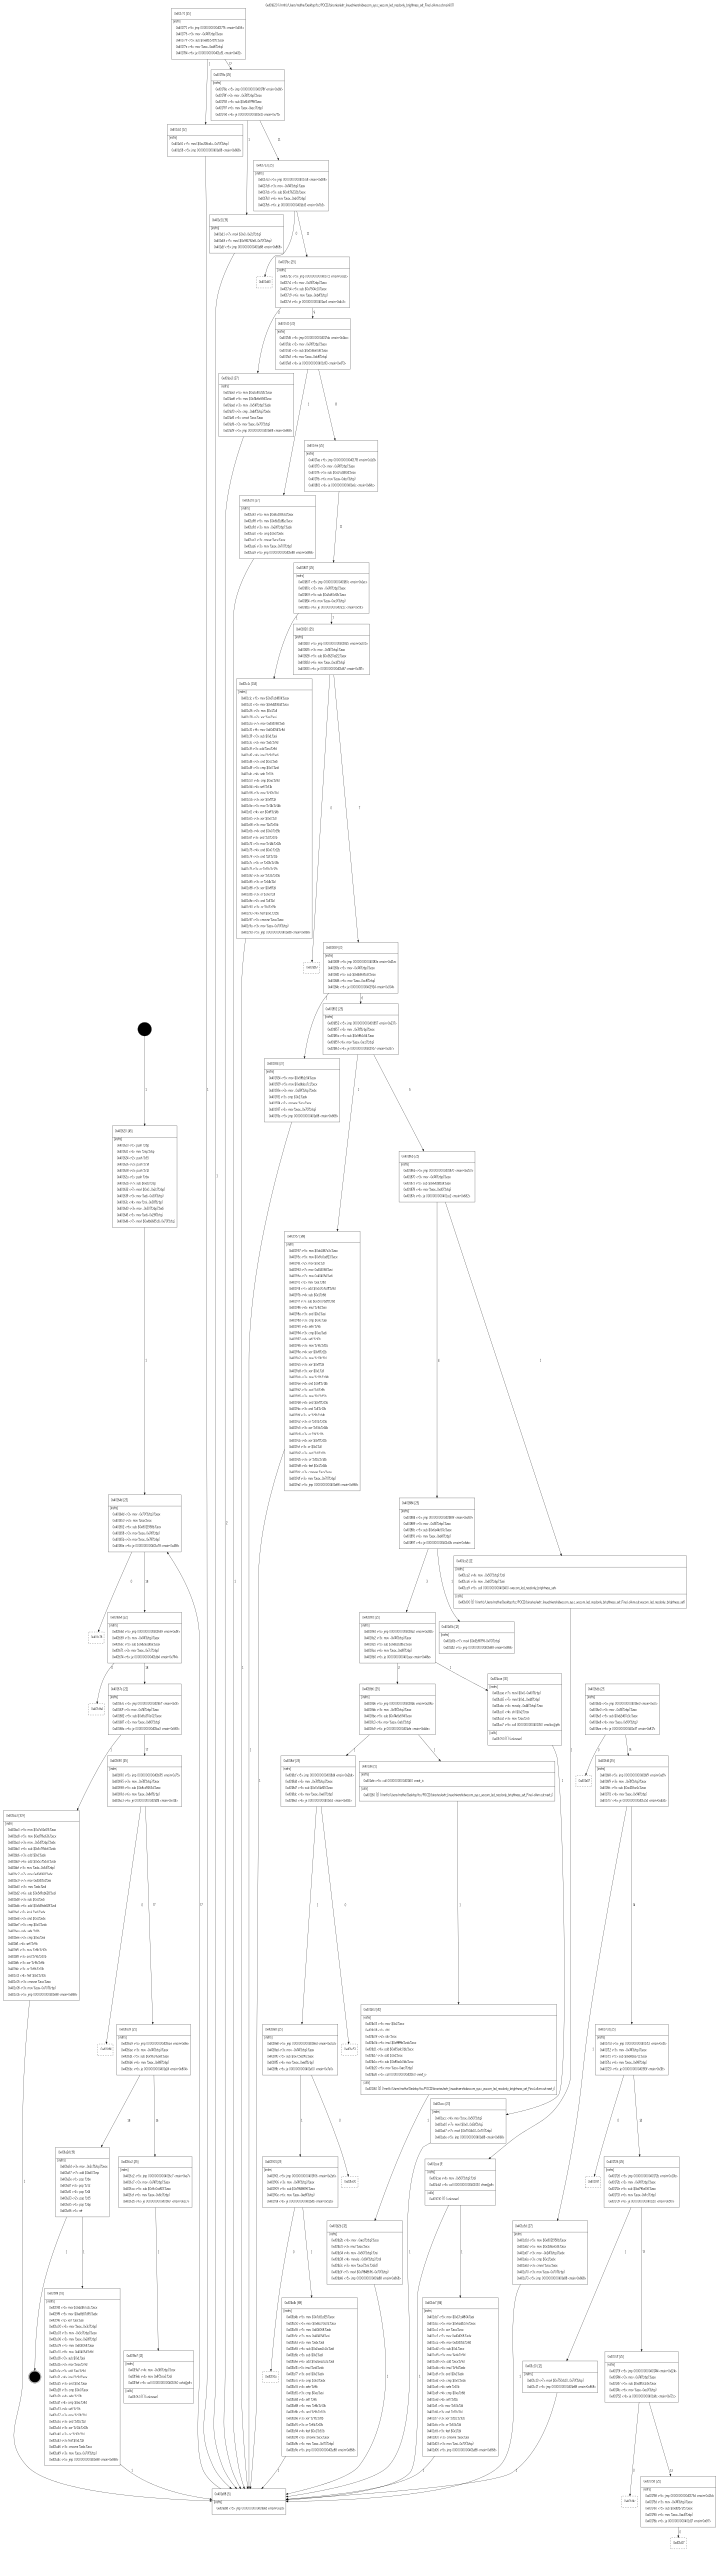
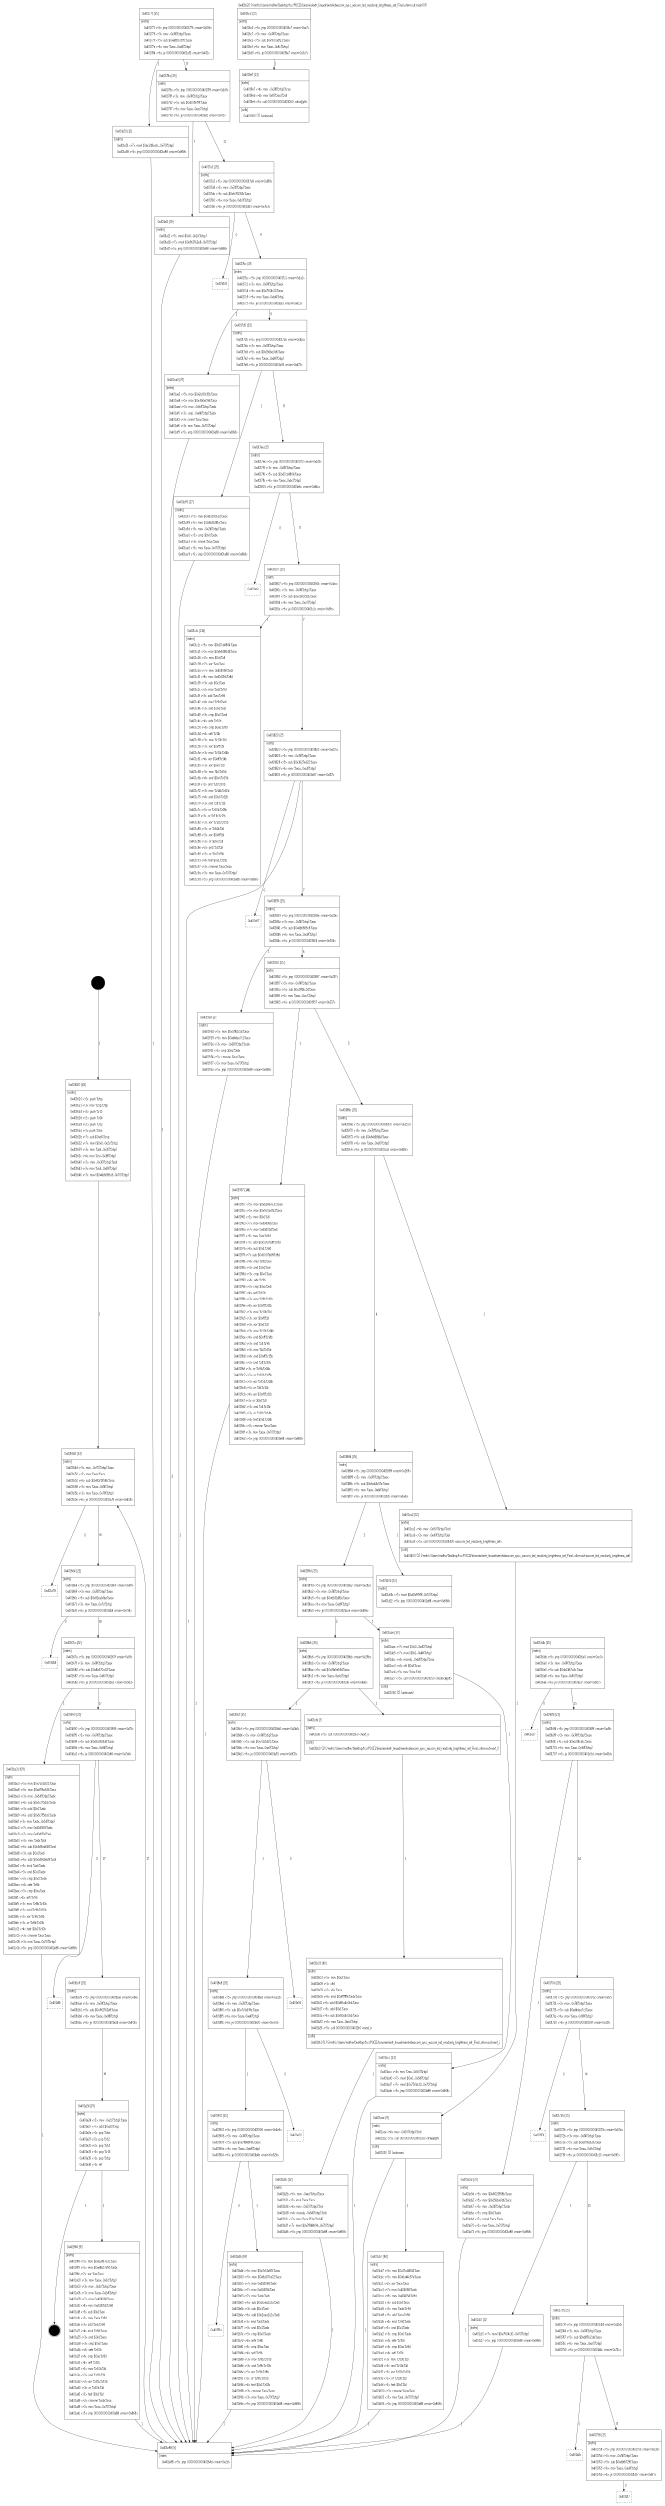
none -> (253, 590)
(241, 1713) -> (187, 1582)
(154, 2115) -> none
